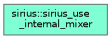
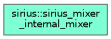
(56, 20) -> (56, 20)
